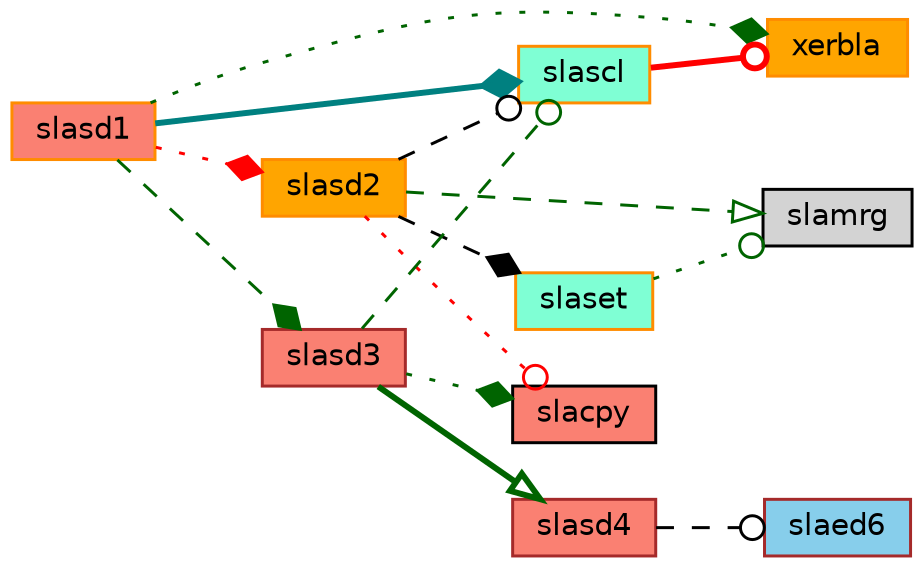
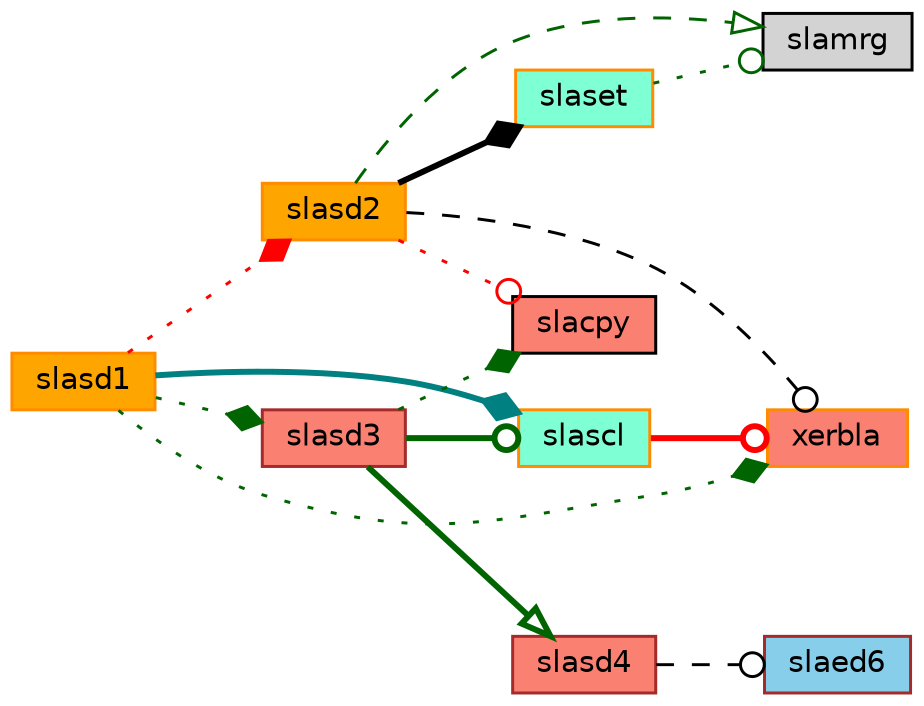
(838, 48) -> (838, 438)
(83, 131) -> (83, 382)
(448, 136) -> (624, 254)
(456, 220) -> (450, 438)
(195, 232) -> (191, 406)
(460, 245) -> (442, 163)
